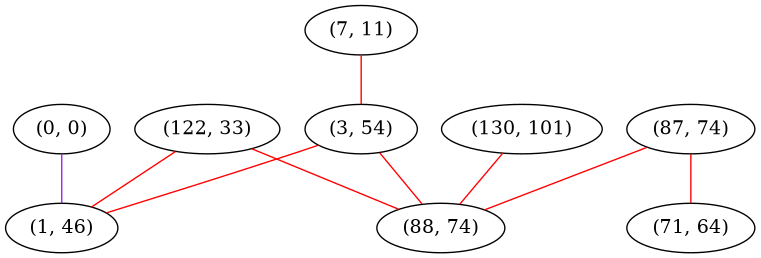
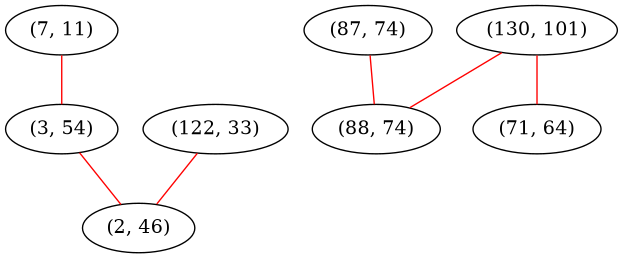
(62, 129) -> none
(401, 178) -> none
(325, 179) -> none
(691, 179) -> (537, 80)
(62, 228) -> (139, 228)
